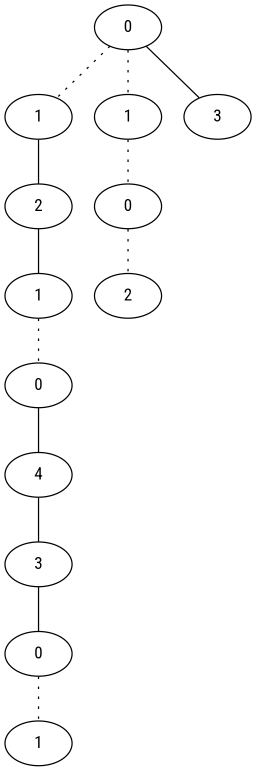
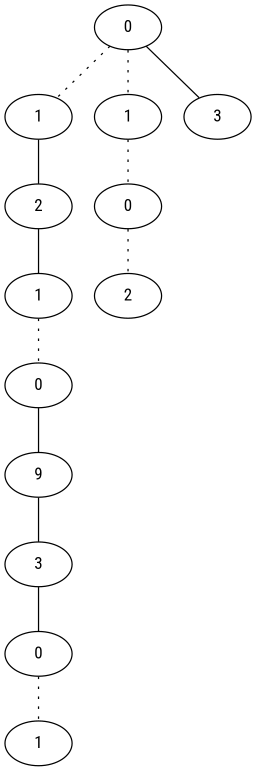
(39, 475) -> (39, 475)
